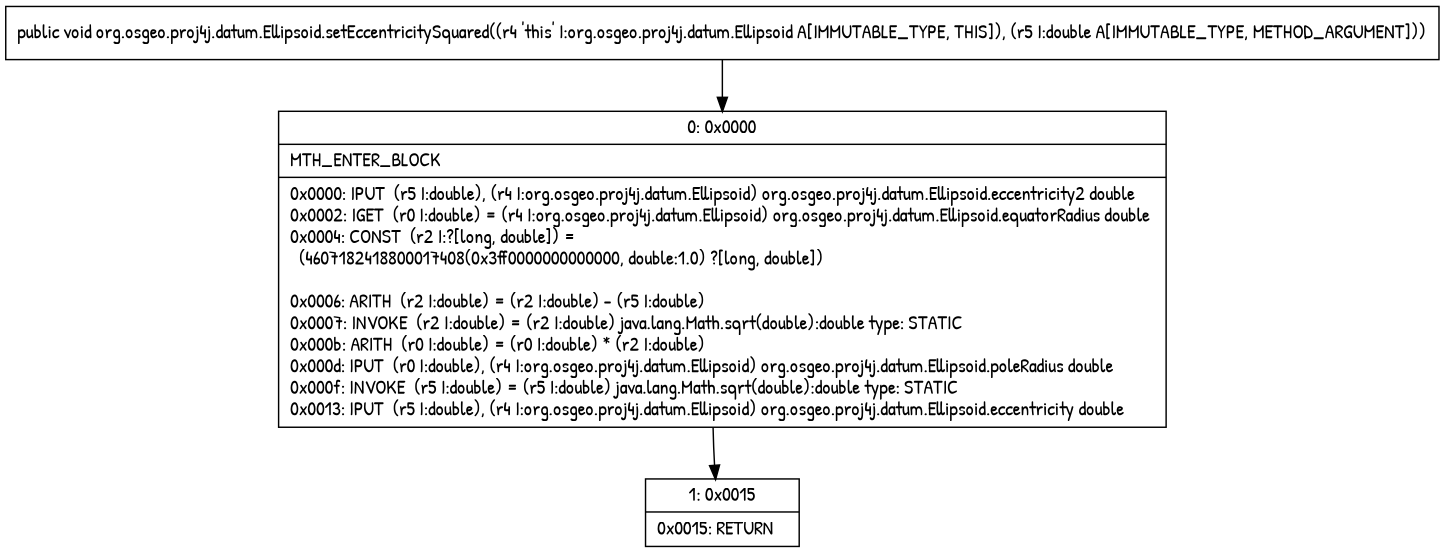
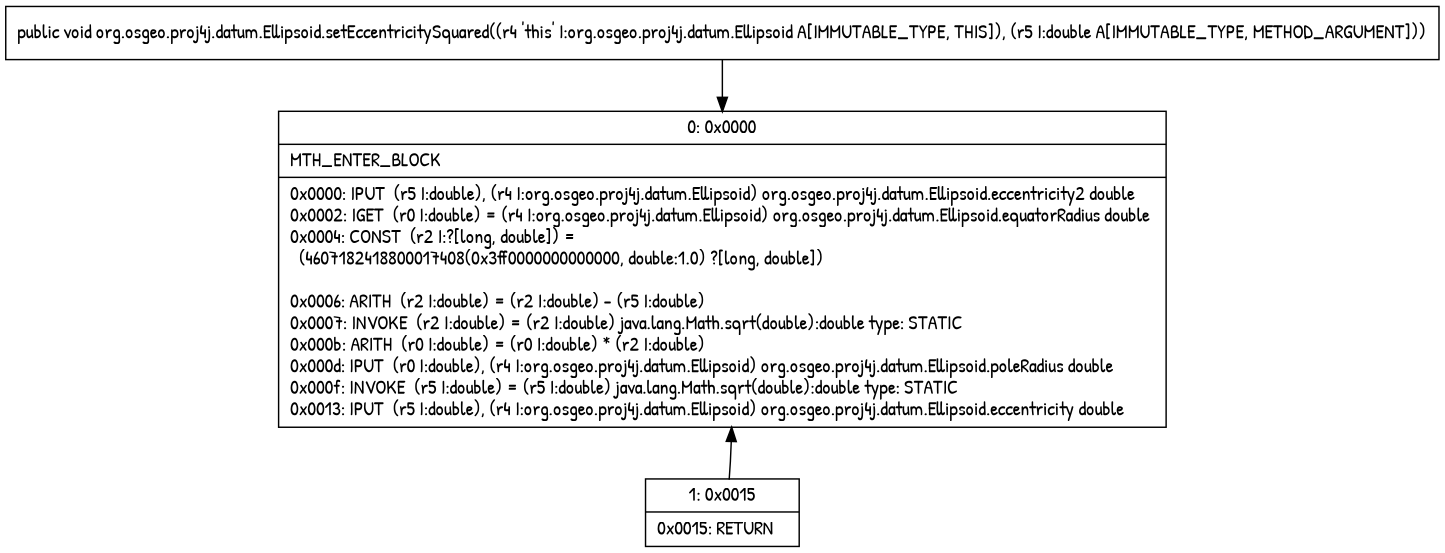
(714, 446) -> (730, 461)
